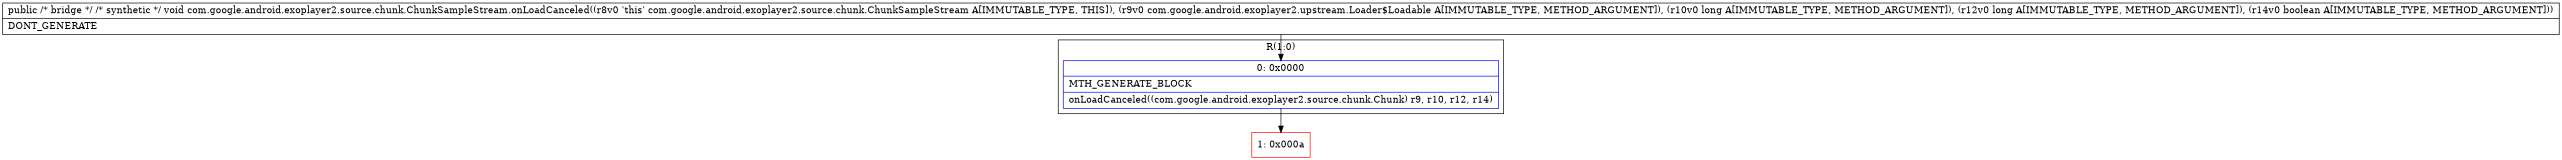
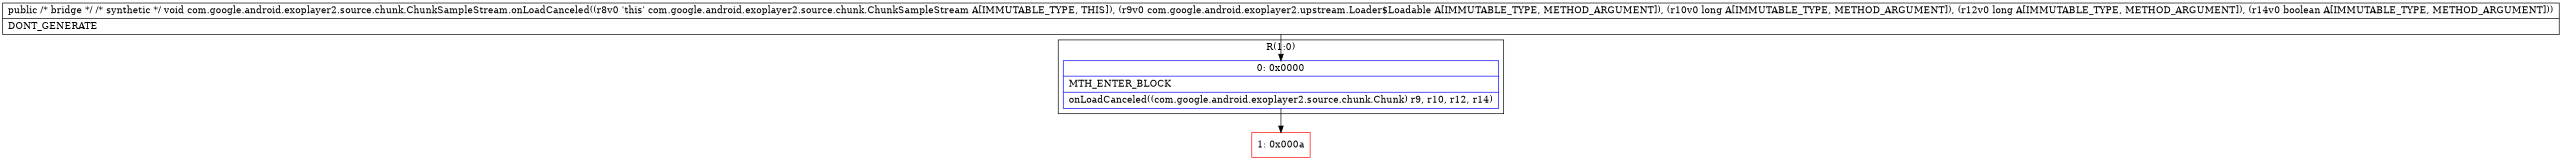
(1130, 84) -> (1120, 84)
